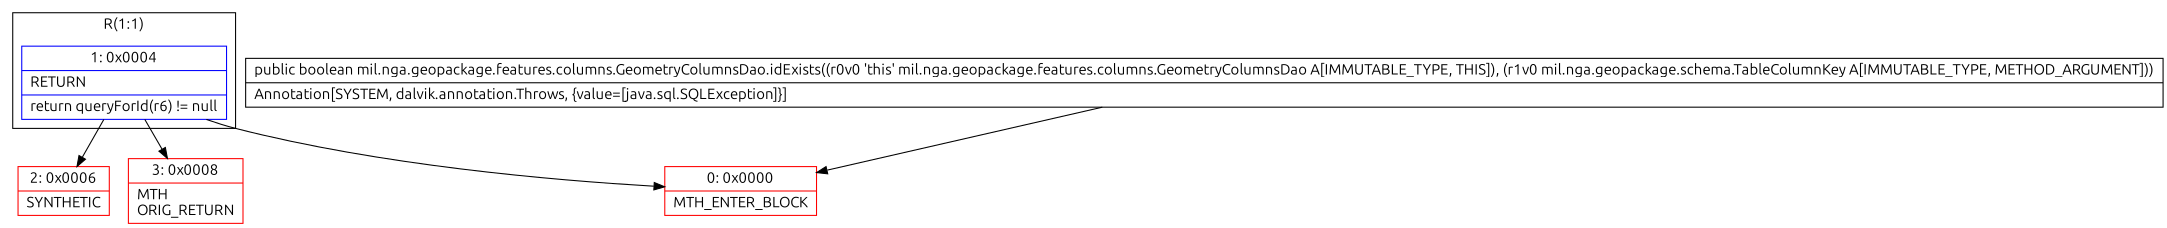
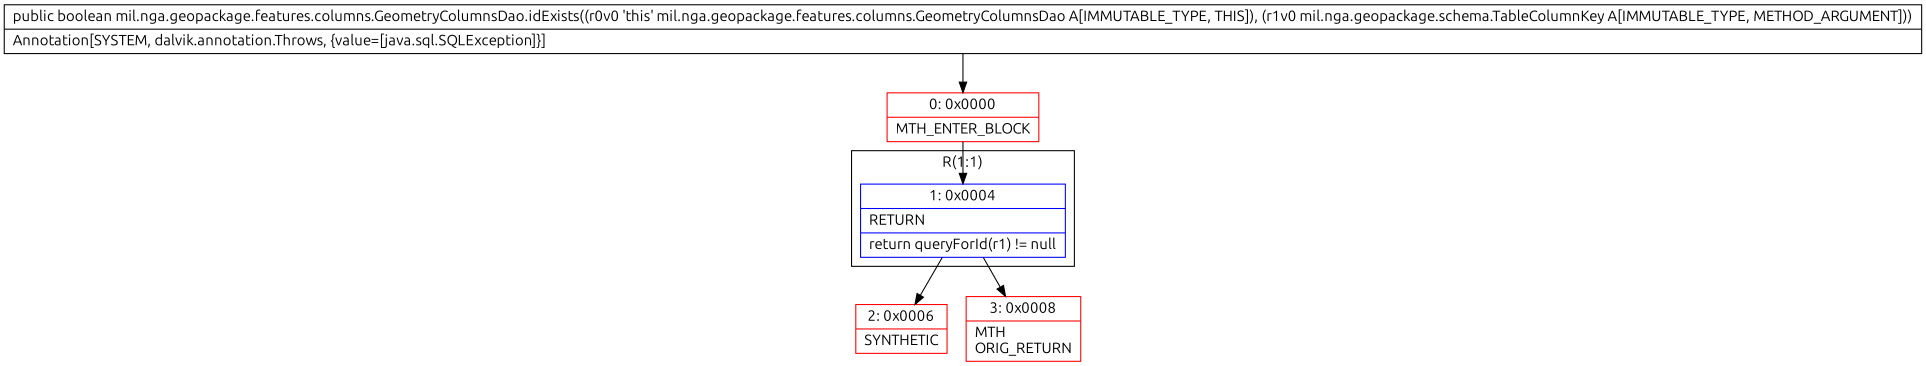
(124, 107) -> (963, 245)
(428, 165) -> (963, 158)
